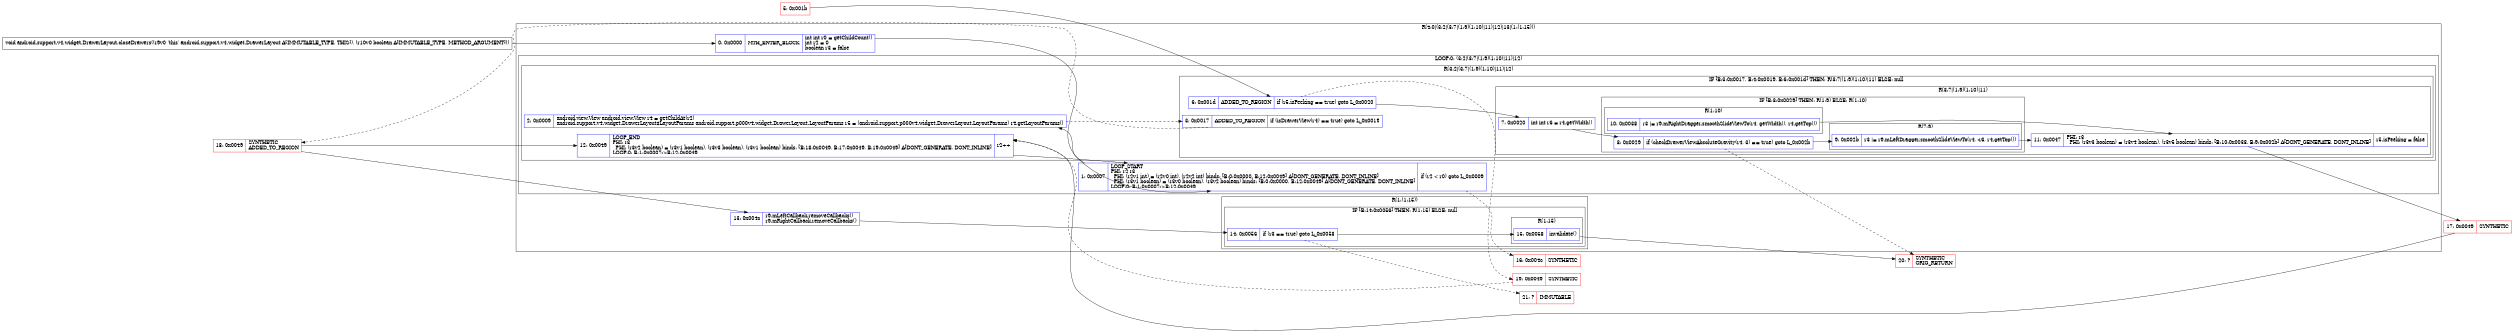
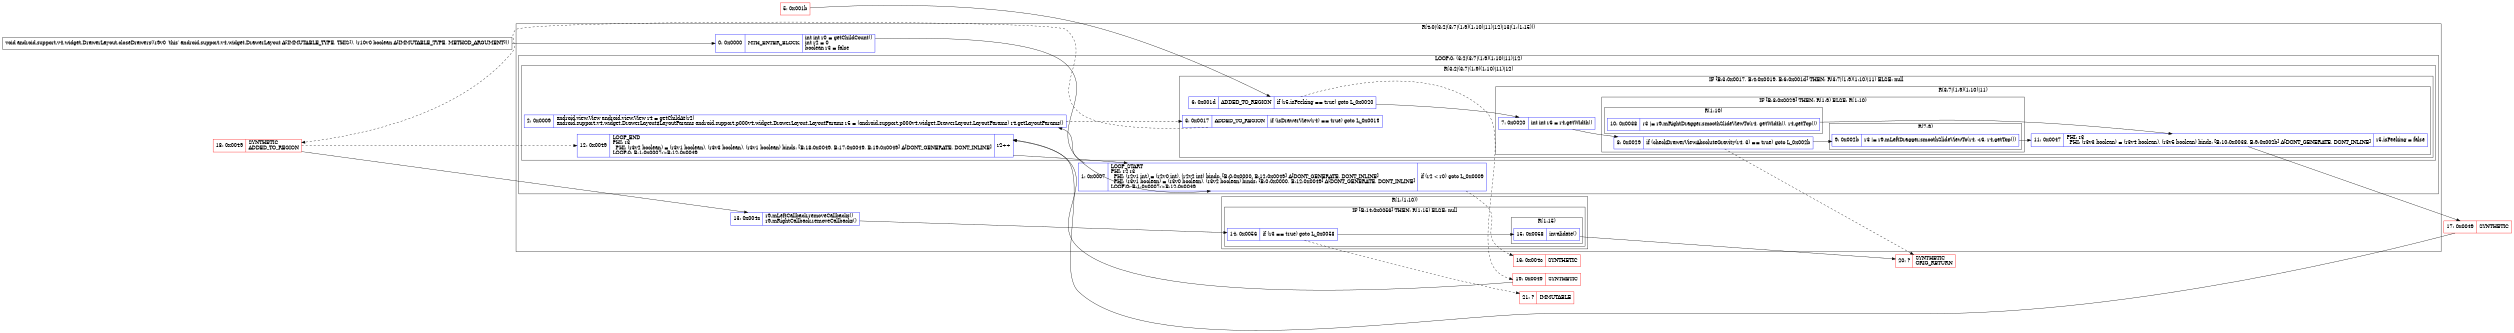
(438, 146) -> (438, 146)
(1405, 200) -> (1405, 200)
(1218, 286) -> (1218, 286)
